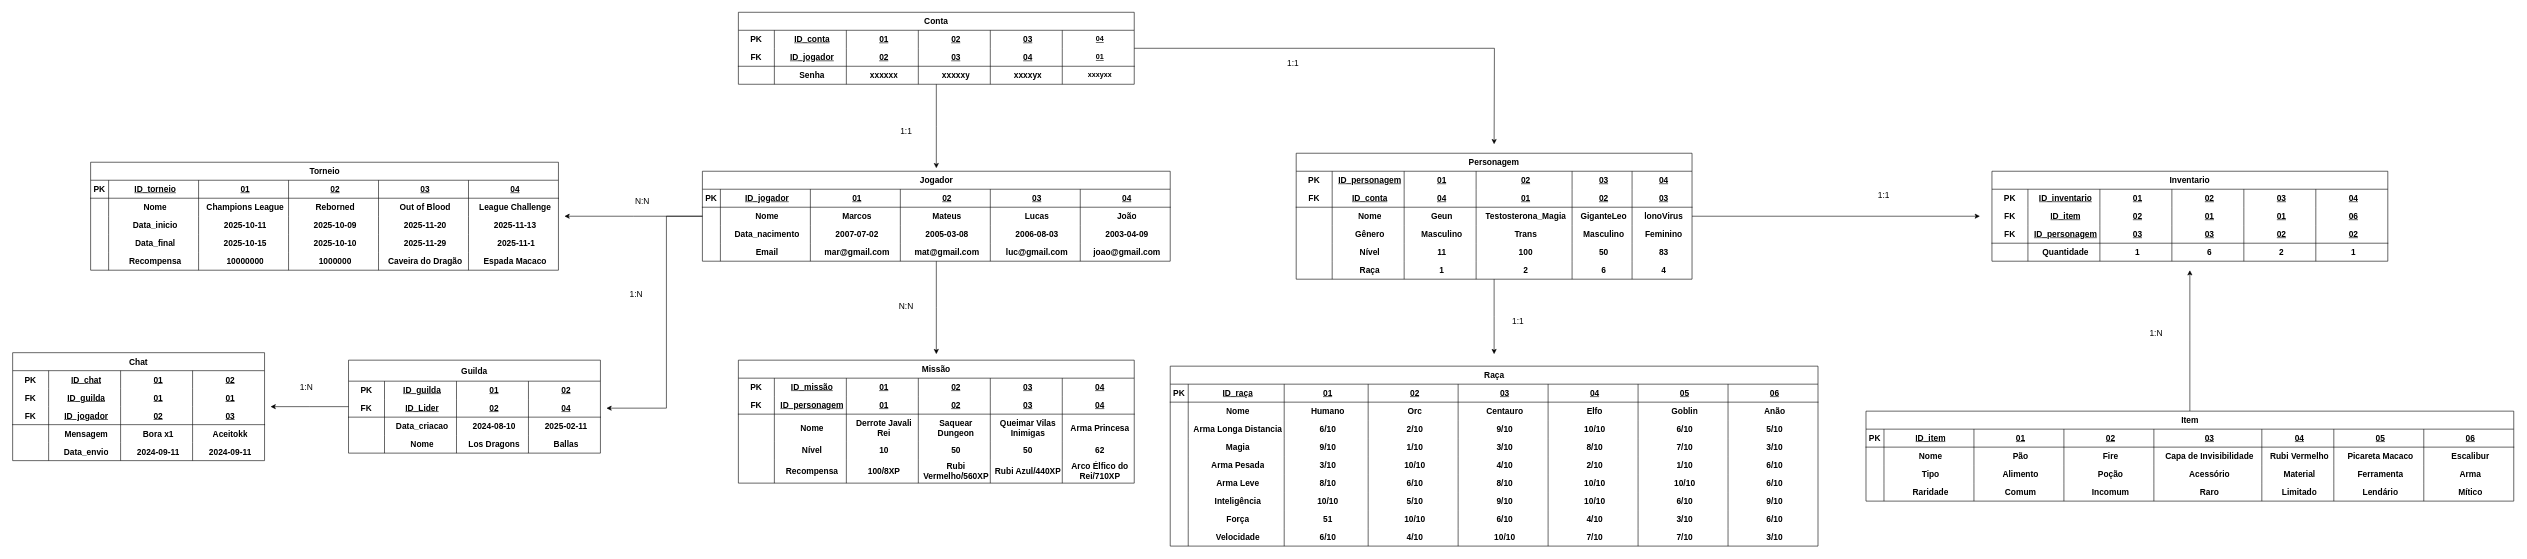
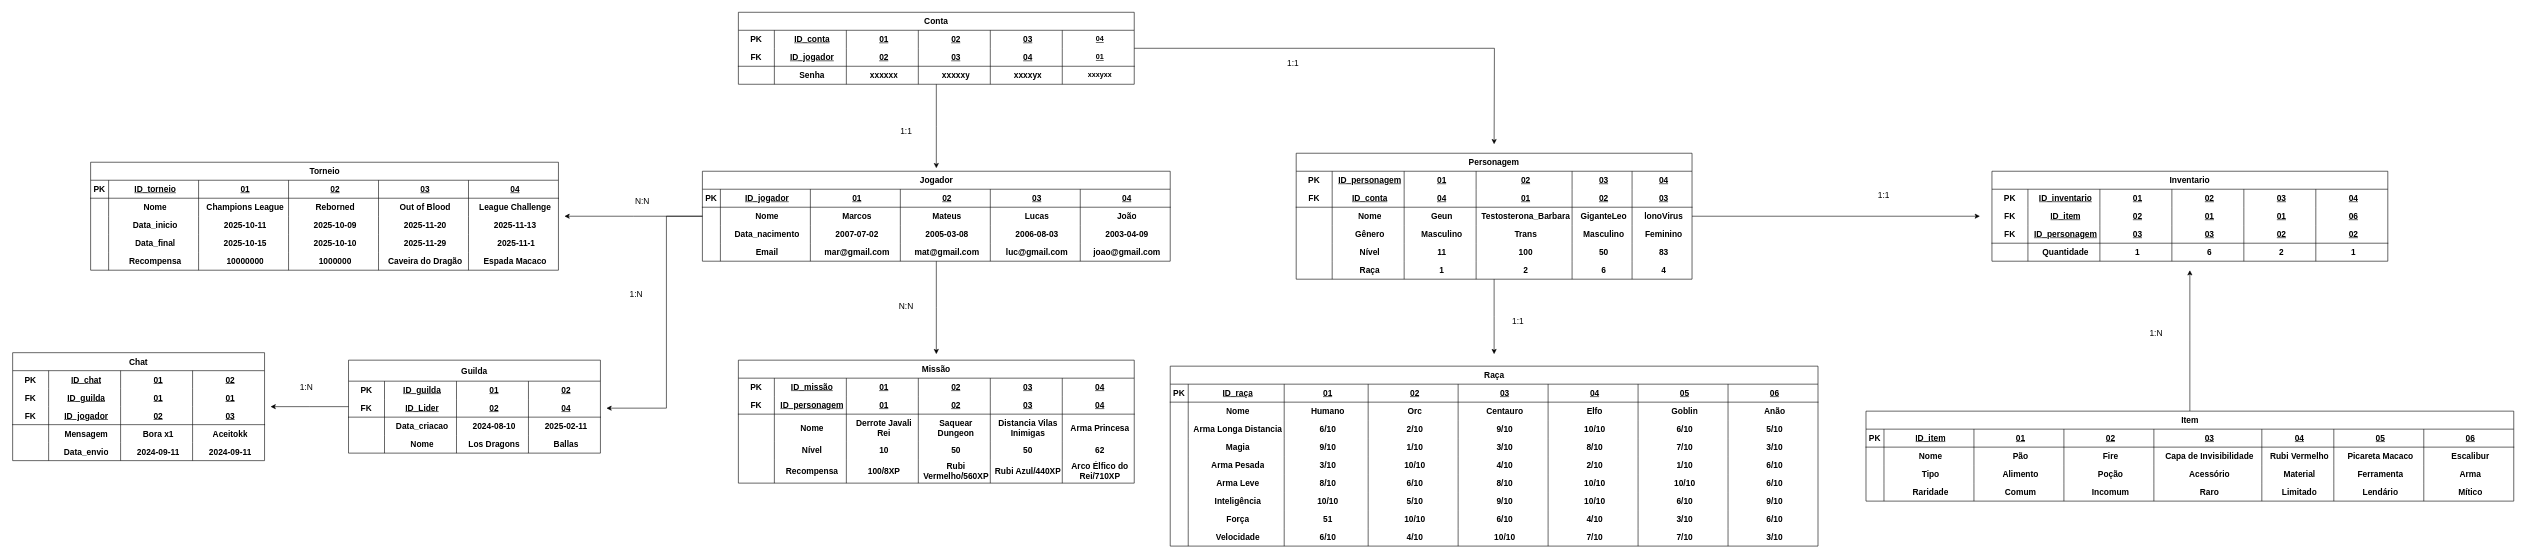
(1526, 216) -> (1526, 216)
(1028, 428) -> (1028, 428)
